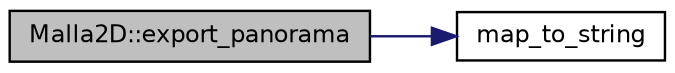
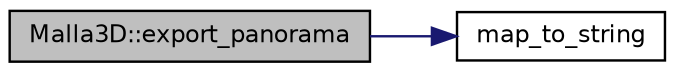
(190, 36) -> (190, 36)
